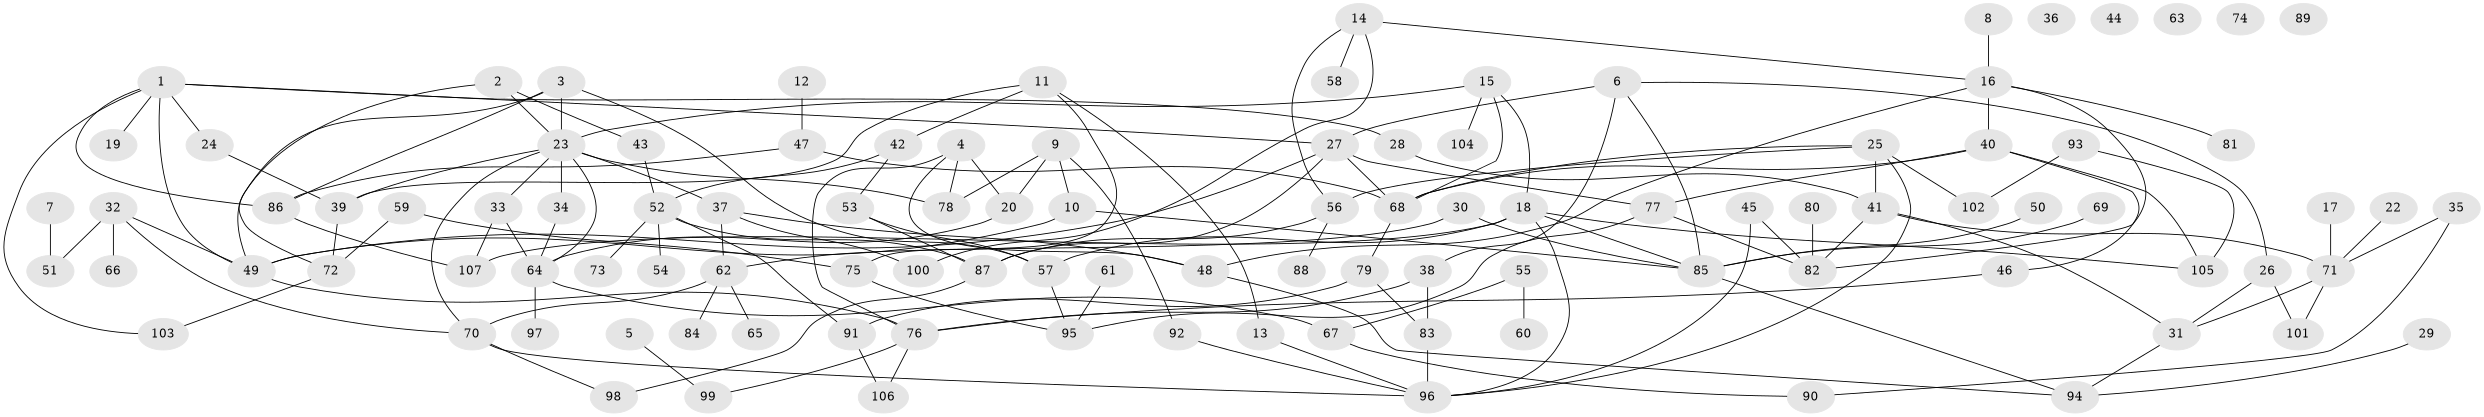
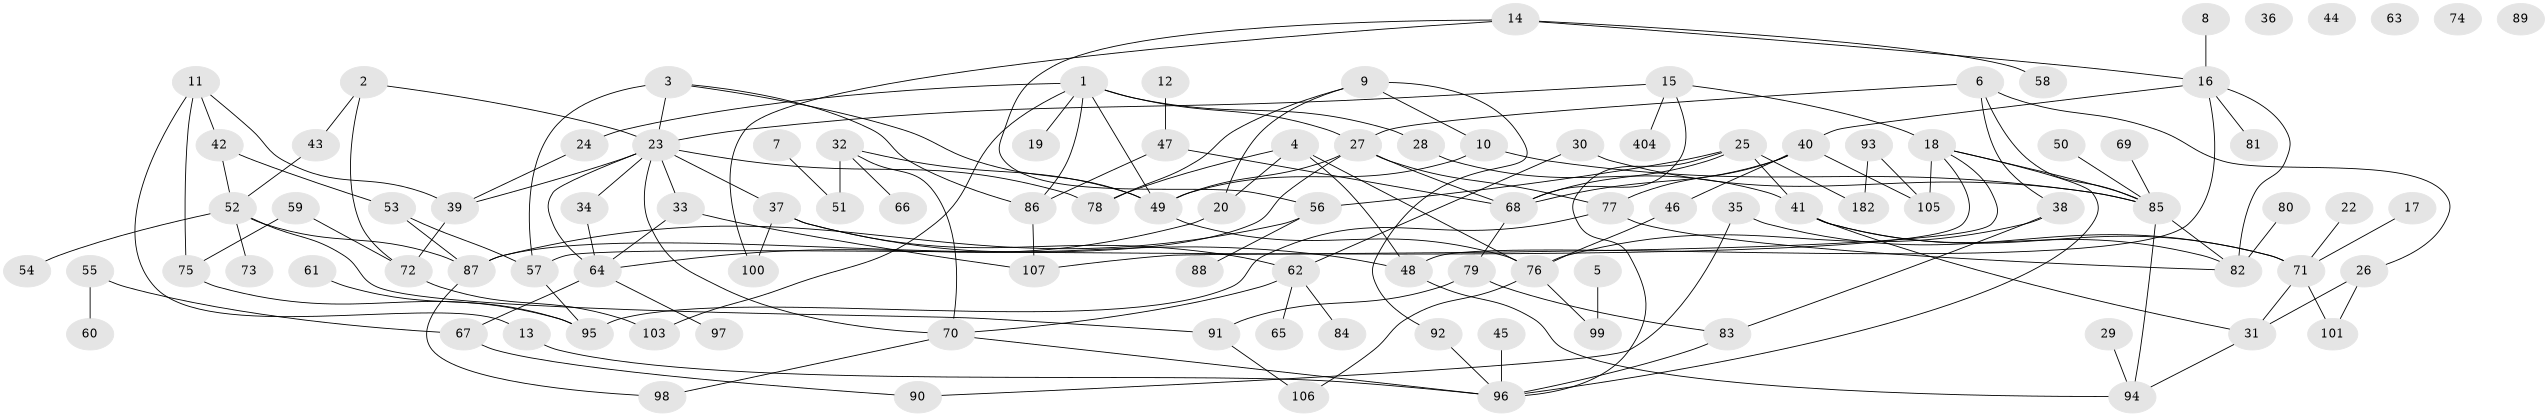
(1463, 145) -> (1645, 145)
(1974, 208) -> (1864, 208)
(1787, 245) -> (2190, 234)
